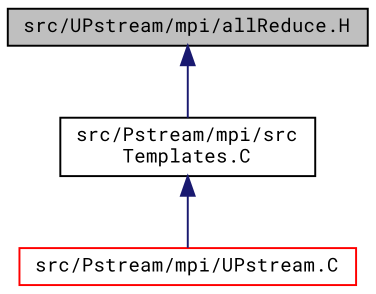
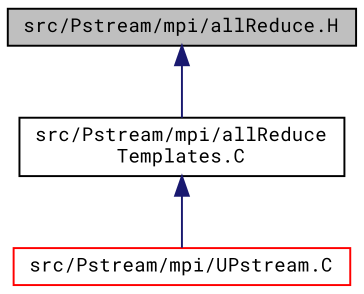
(188, 27) -> (182, 27)
(188, 147) -> (182, 147)
